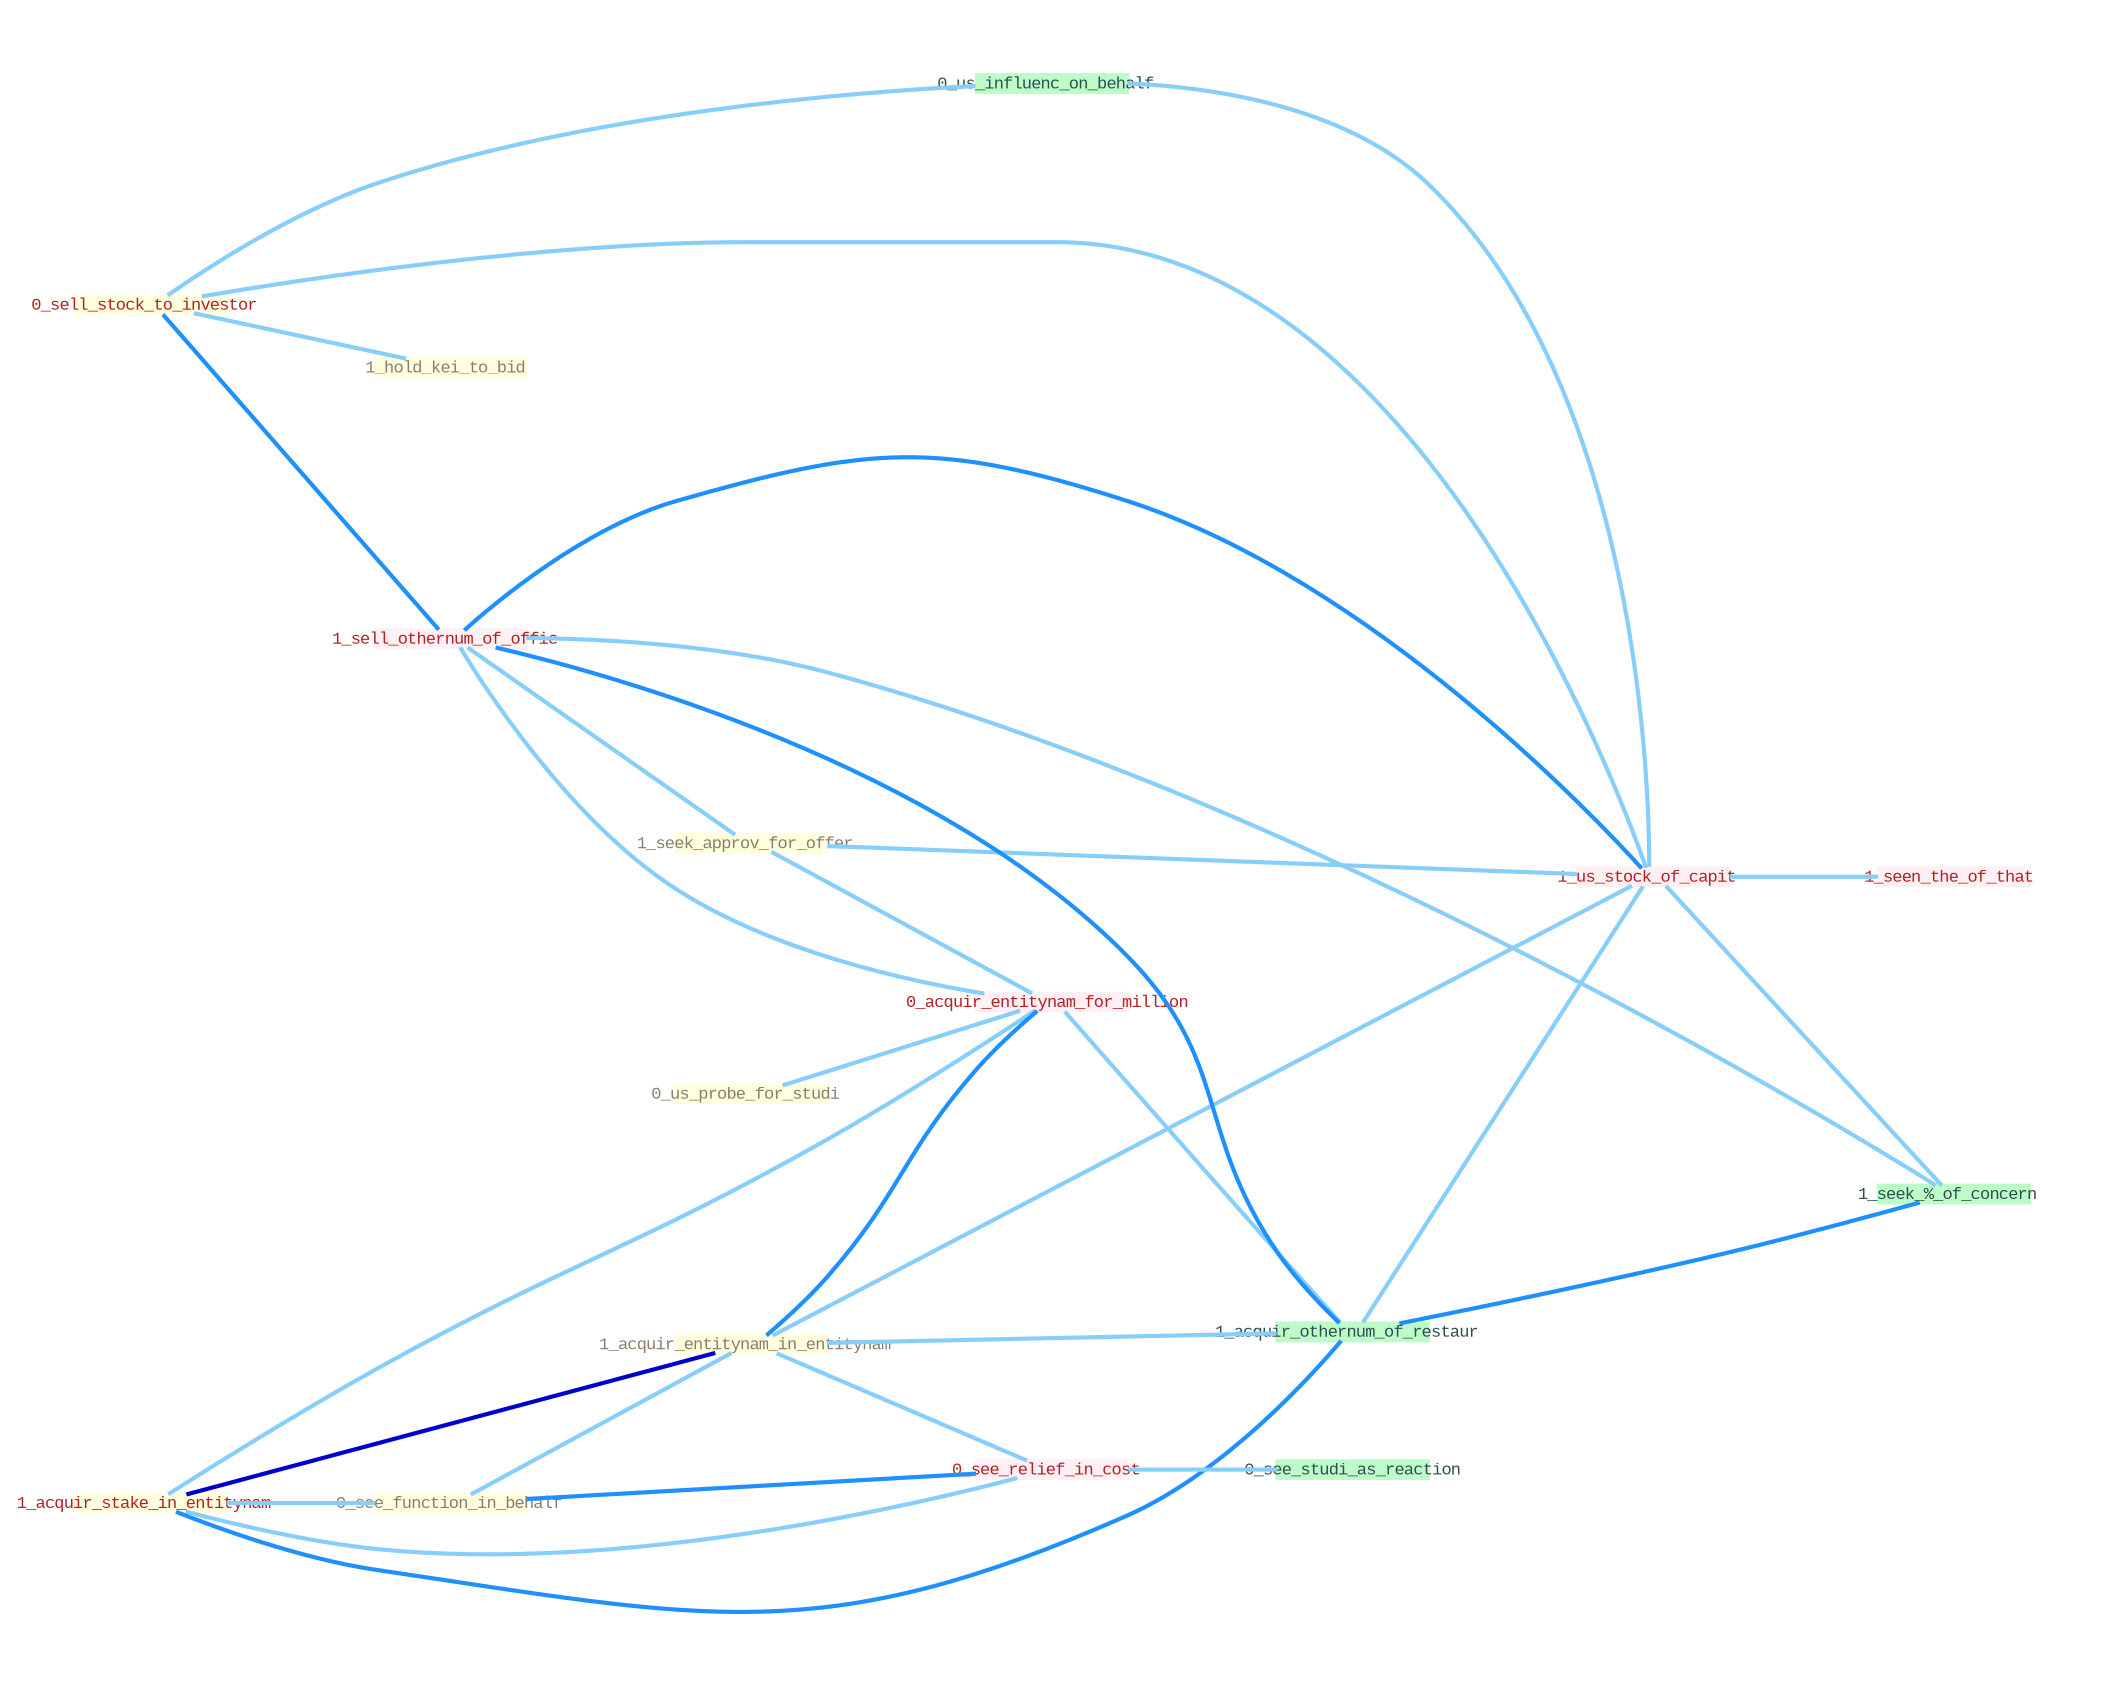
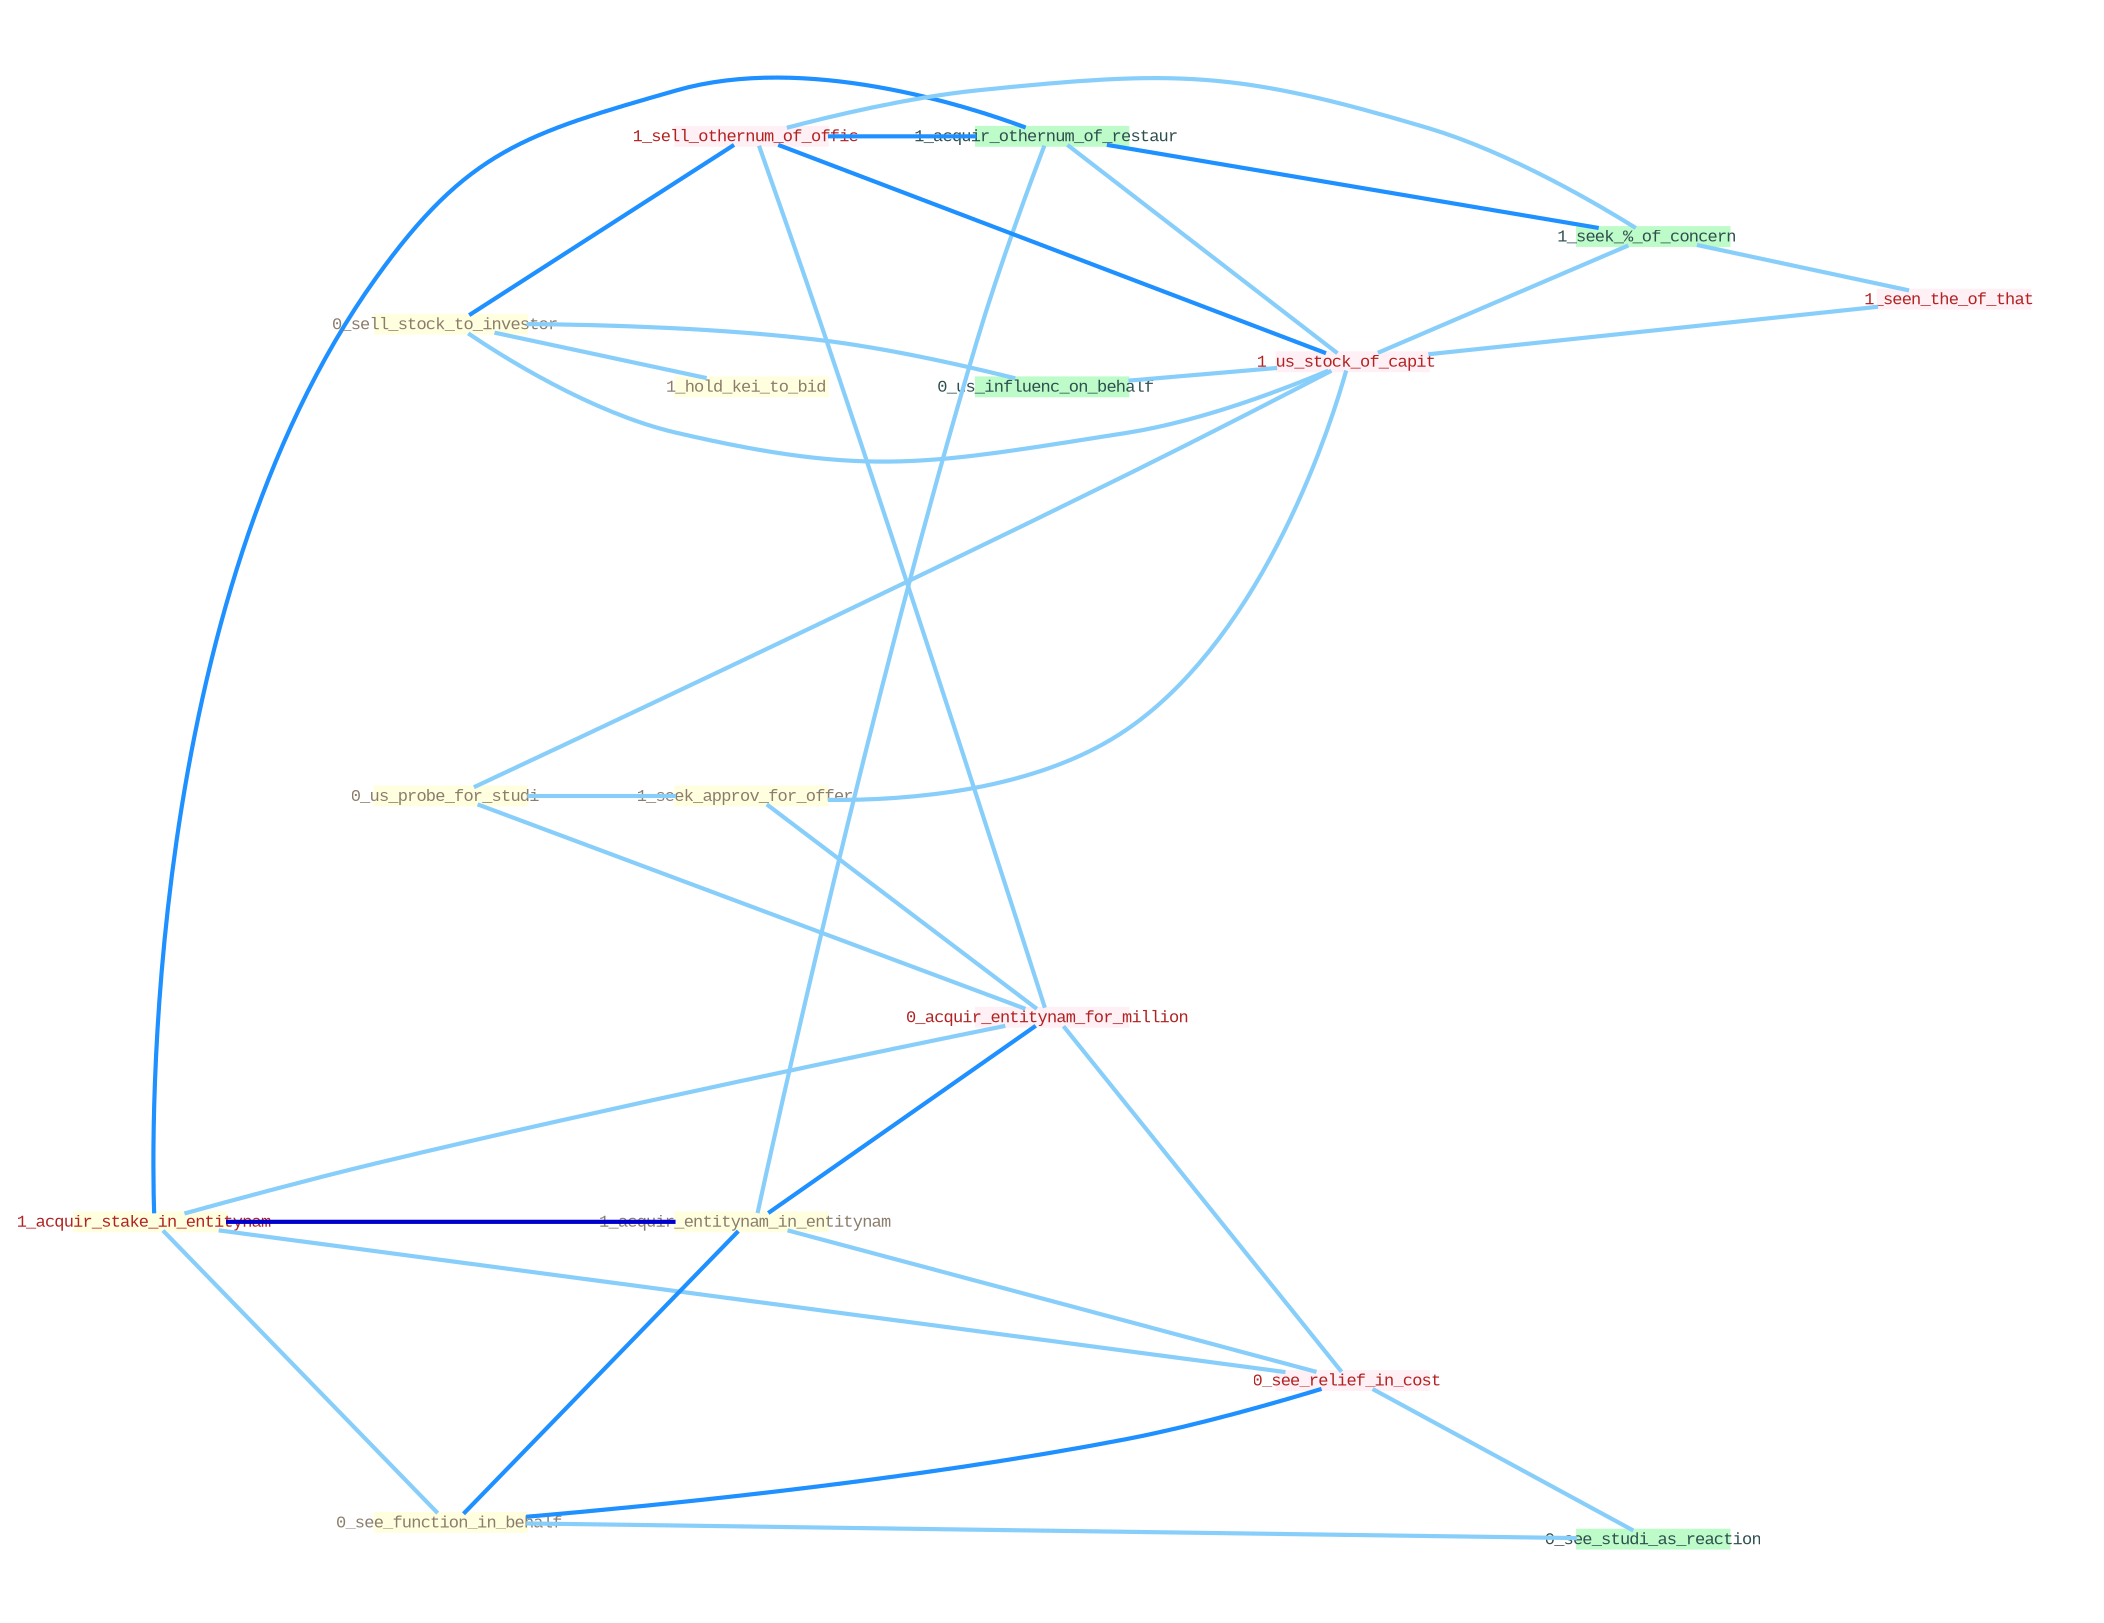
none -> (1803, 268)
(150, 305) -> (451, 324)
(601, 741) -> (602, 796)
(1245, 1088) -> (862, 604)
(1202, 1167) -> (1203, 1199)
(601, 1424) -> (601, 1372)
none -> (1052, 1531)
